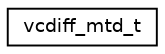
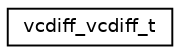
(82, 27) -> (90, 27)
